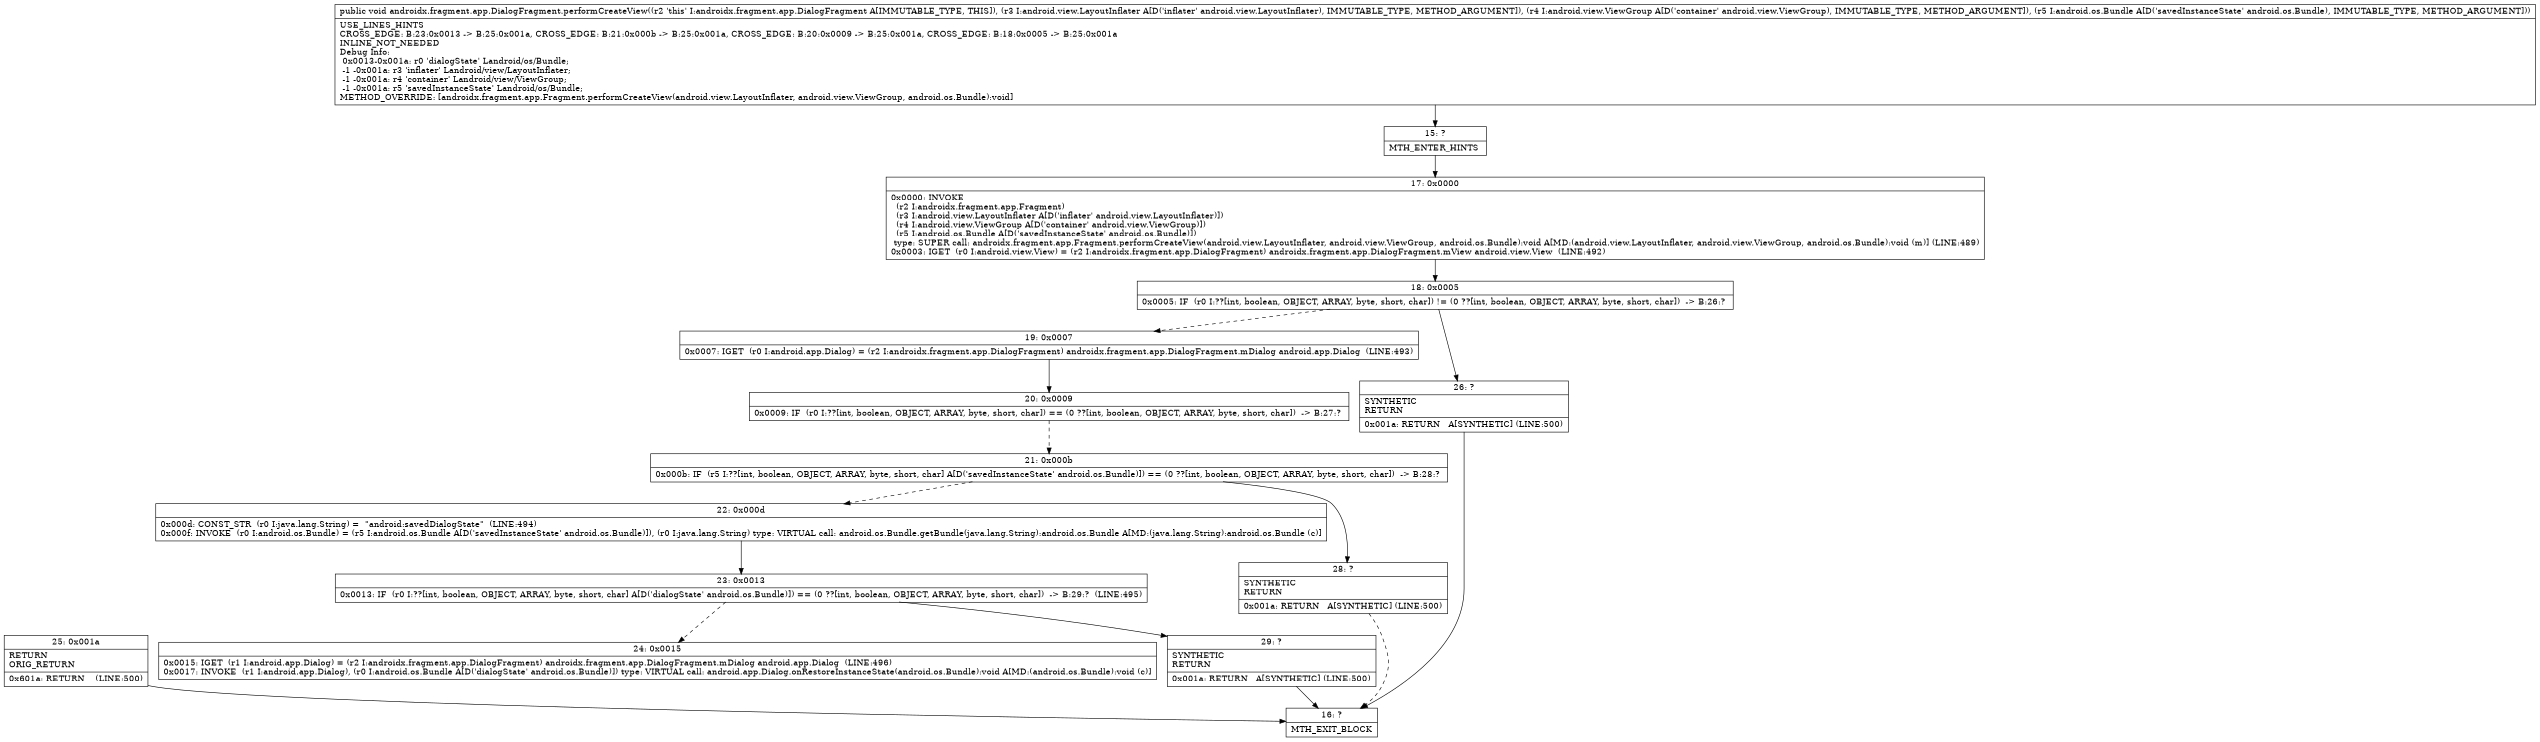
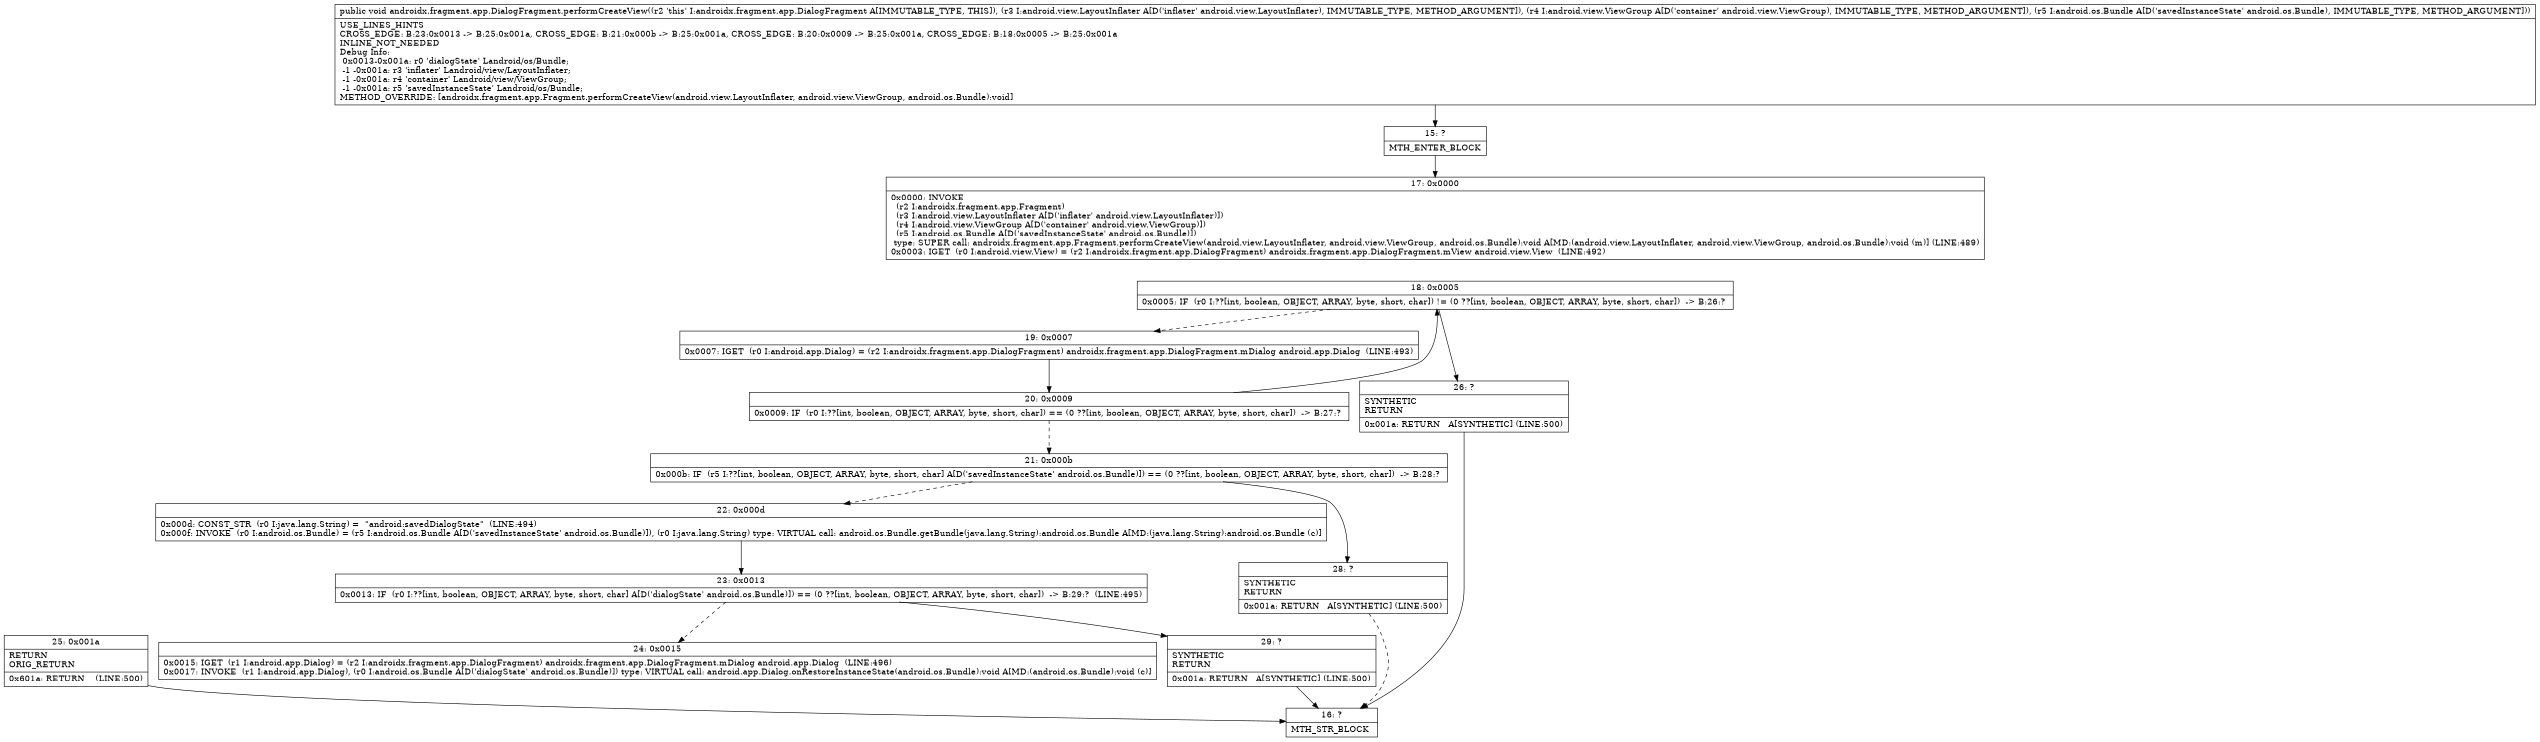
(1434, 148) -> (1435, 148)
(1435, 267) -> (1353, 379)
(1332, 729) -> (1330, 729)
